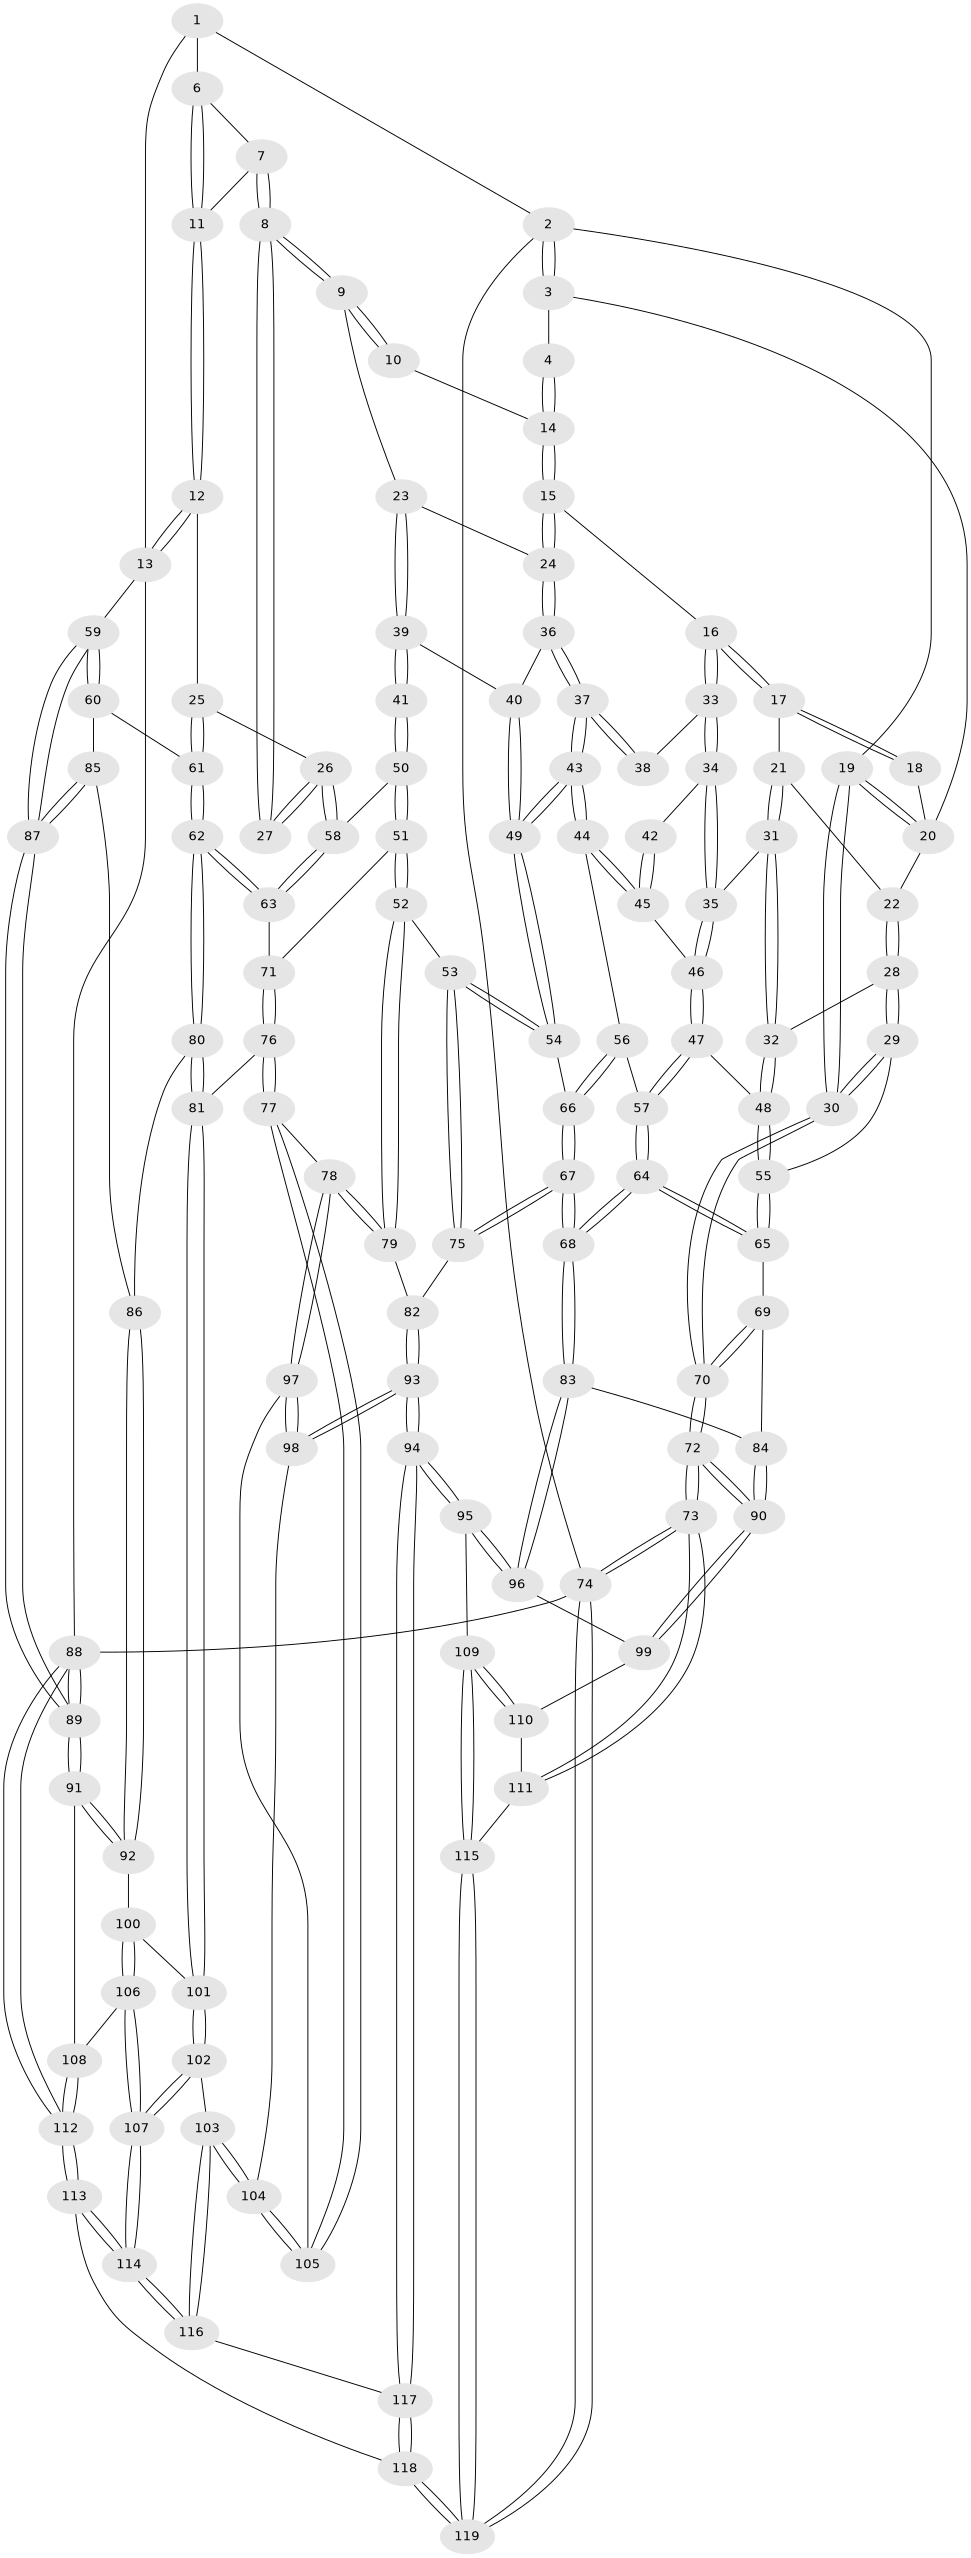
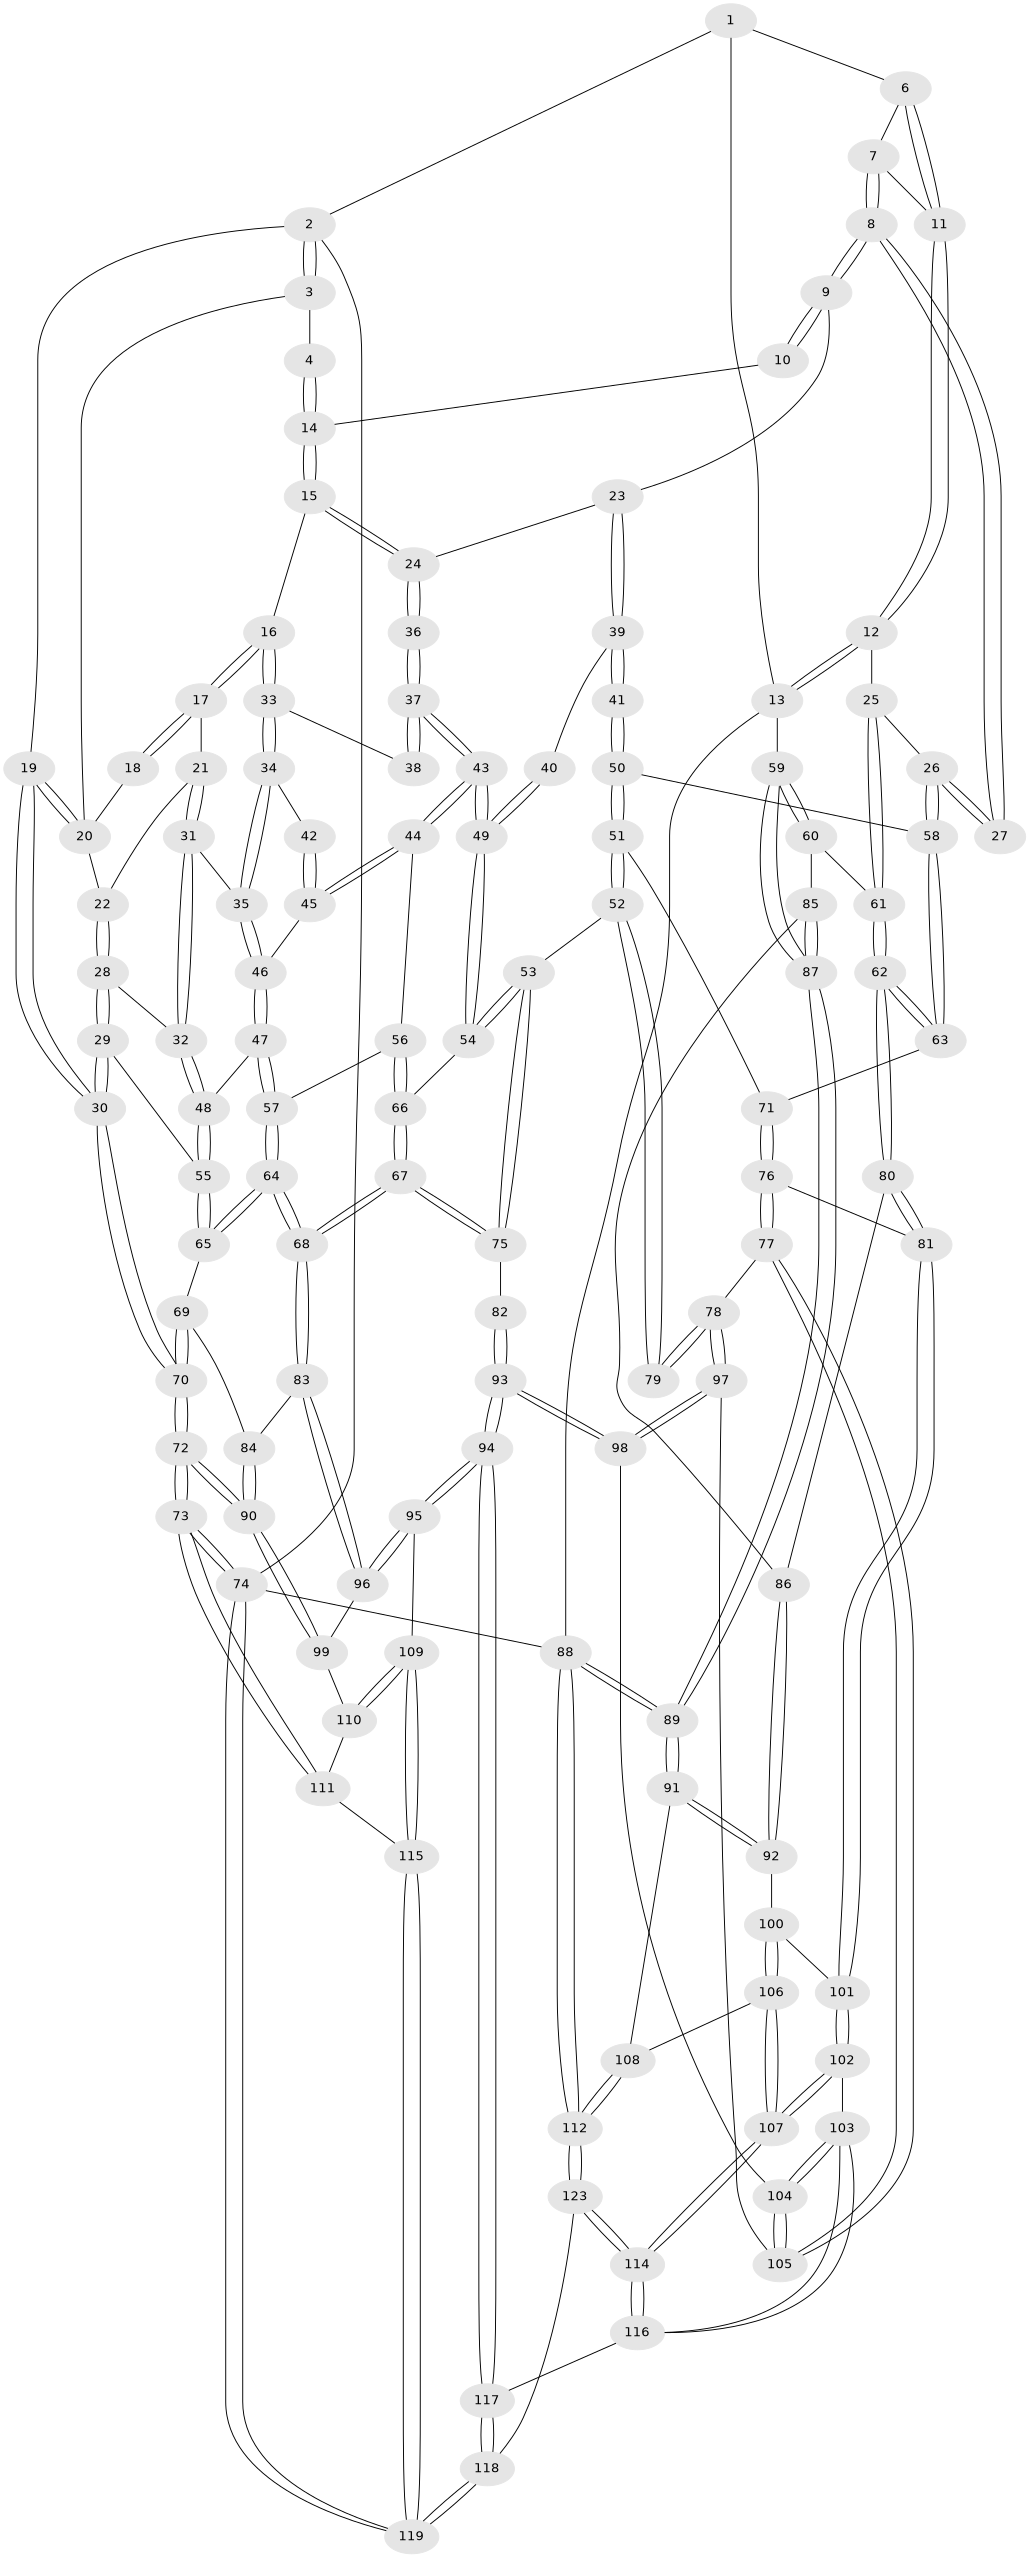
(532, 667) -> none
(401, 1279) -> none
(75, 2197) -> (575, 2197)
